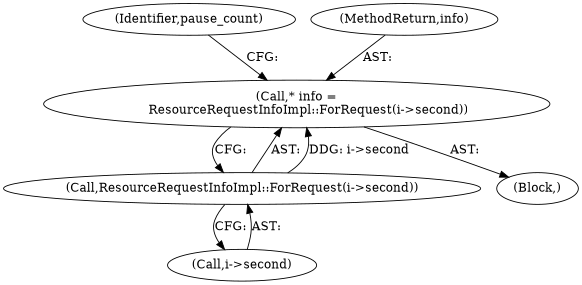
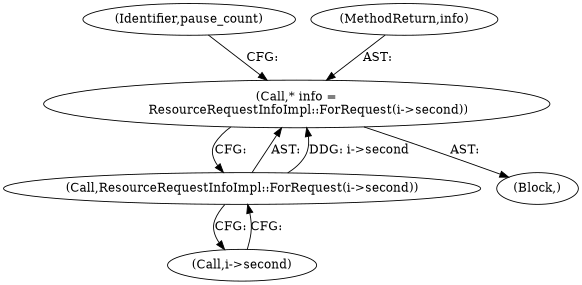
(269, 227) -> (269, 227)
